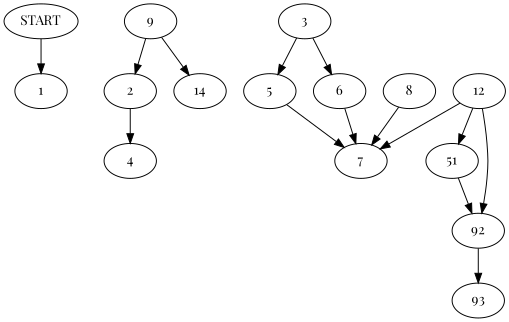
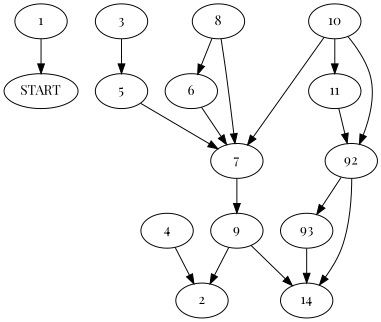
(41, 51) -> (41, 51)
(320, 52) -> (207, 52)
(479, 91) -> (335, 21)
(130, 121) -> (182, 261)
(452, 161) -> (335, 91)
none -> (237, 191)
none -> (347, 230)
none -> (307, 261)
